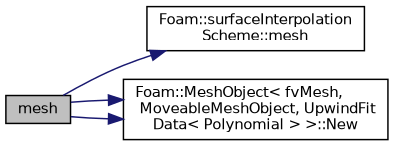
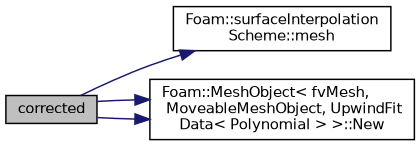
(38, 109) -> (51, 109)
